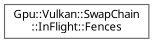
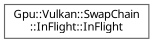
(77, 21) -> (77, 21)
